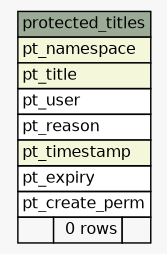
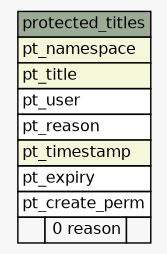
(91, 229) -> (87, 229)
